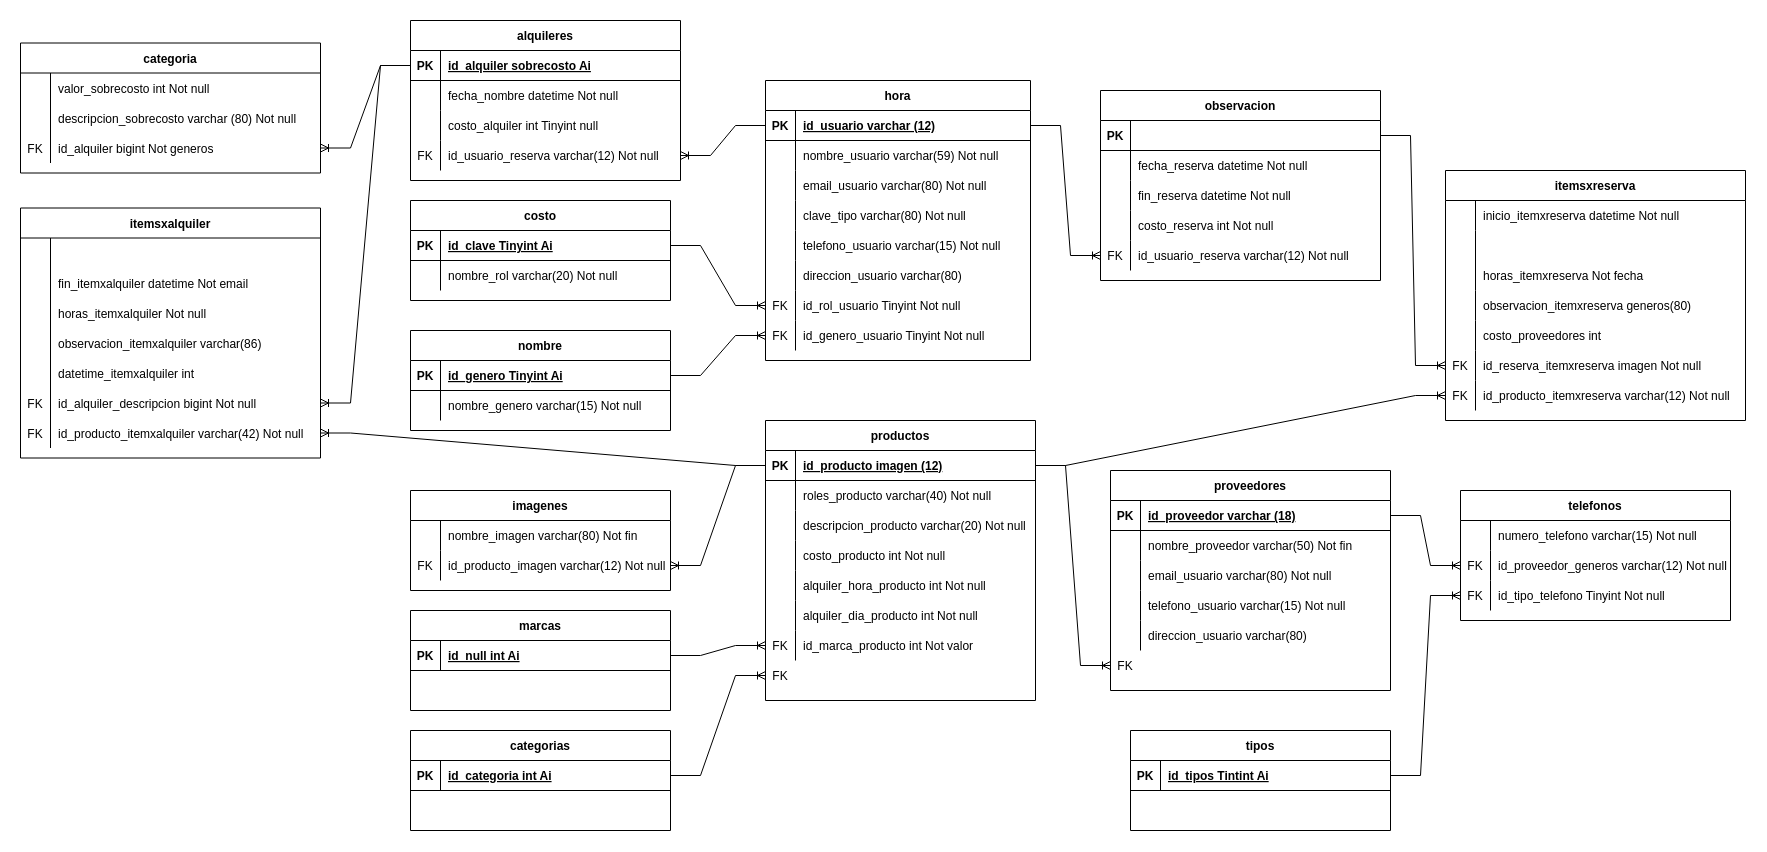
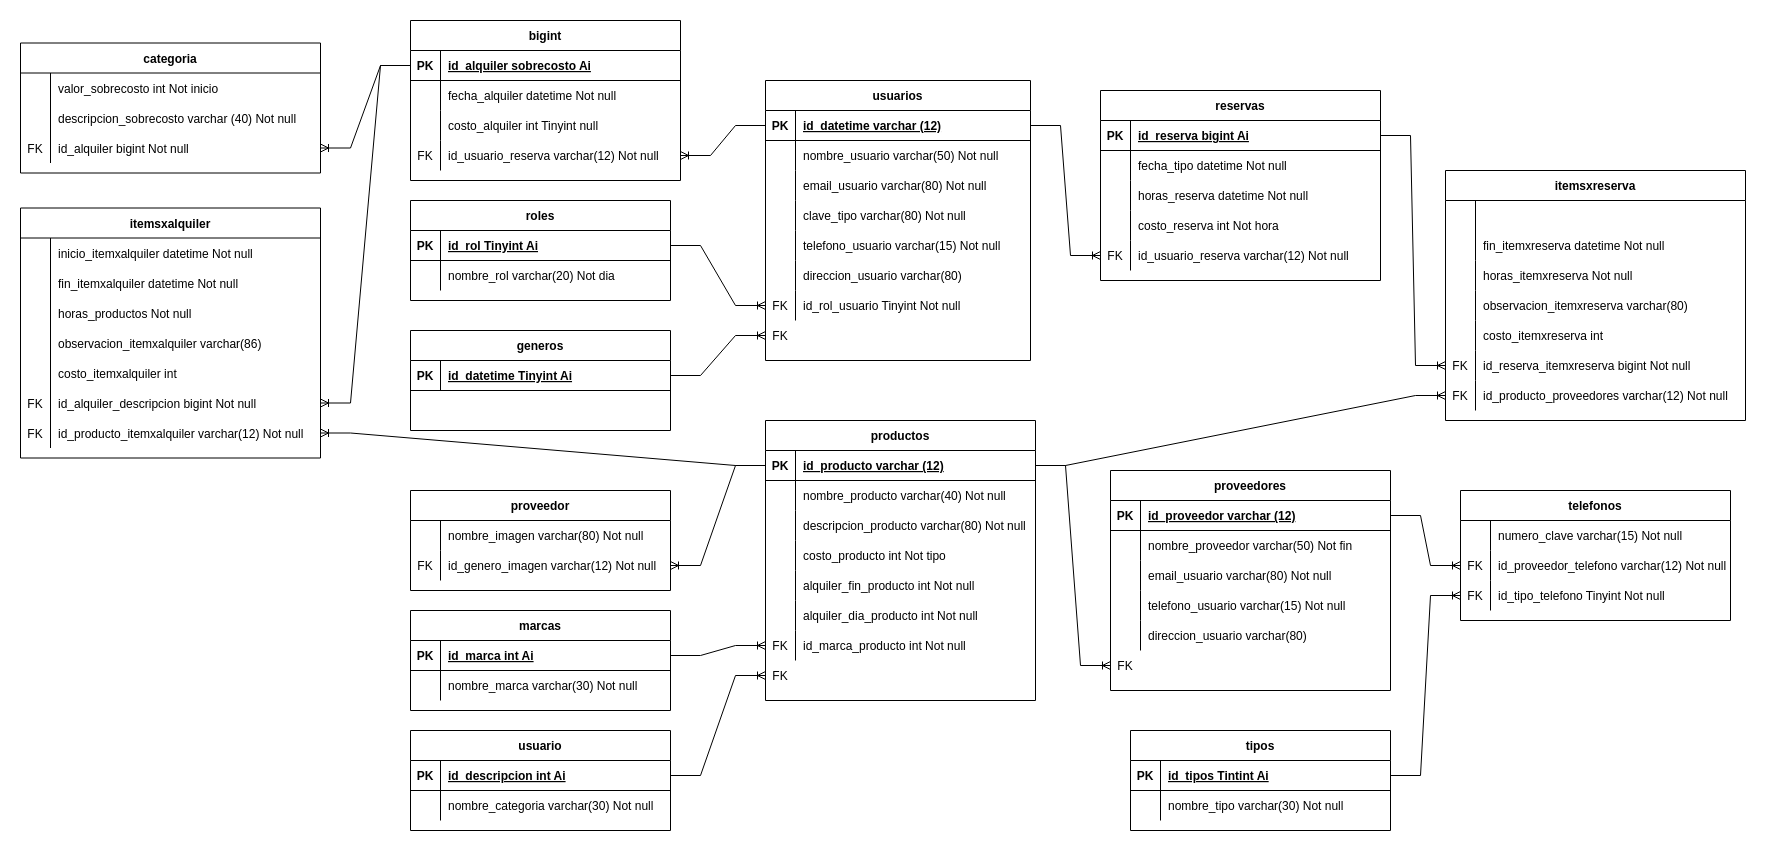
(545, 36) -> (545, 36)
(145, 89) -> (150, 89)
(539, 96) -> (541, 96)
(898, 96) -> (898, 96)
(1240, 106) -> (1240, 106)
(193, 119) -> (193, 119)
(874, 126) -> (877, 126)
none -> (1256, 136)
(145, 149) -> (132, 149)
(911, 156) -> (911, 156)
(1233, 166) -> (1221, 166)
(1225, 196) -> (1233, 196)
(540, 216) -> (540, 216)
(1611, 216) -> none
(1216, 226) -> (1219, 226)
(501, 246) -> (494, 246)
none -> (1611, 246)
none -> (186, 253)
(543, 276) -> (541, 276)
(1572, 276) -> (1566, 276)
(162, 284) -> (158, 284)
(1599, 306) -> (1599, 306)
(140, 314) -> (132, 314)
(913, 336) -> none
(1550, 336) -> (1552, 336)
(540, 346) -> (540, 346)
(1602, 366) -> (1600, 366)
(134, 374) -> (126, 374)
(506, 376) -> (511, 376)
(1623, 396) -> (1621, 396)
(556, 406) -> none
(197, 434) -> (197, 434)
(874, 466) -> (879, 466)
(911, 496) -> (916, 496)
(540, 506) -> (540, 506)
(1227, 516) -> (1227, 516)
(930, 526) -> (930, 526)
(551, 536) -> (553, 536)
(1610, 536) -> (1600, 536)
(884, 556) -> (886, 556)
(568, 566) -> (561, 566)
(1626, 566) -> (1628, 566)
(907, 586) -> (902, 586)
(898, 646) -> (893, 646)
(484, 656) -> (491, 656)
none -> (556, 686)
(540, 746) -> (540, 746)
(502, 776) -> (508, 776)
none -> (556, 806)
none -> (1276, 806)
